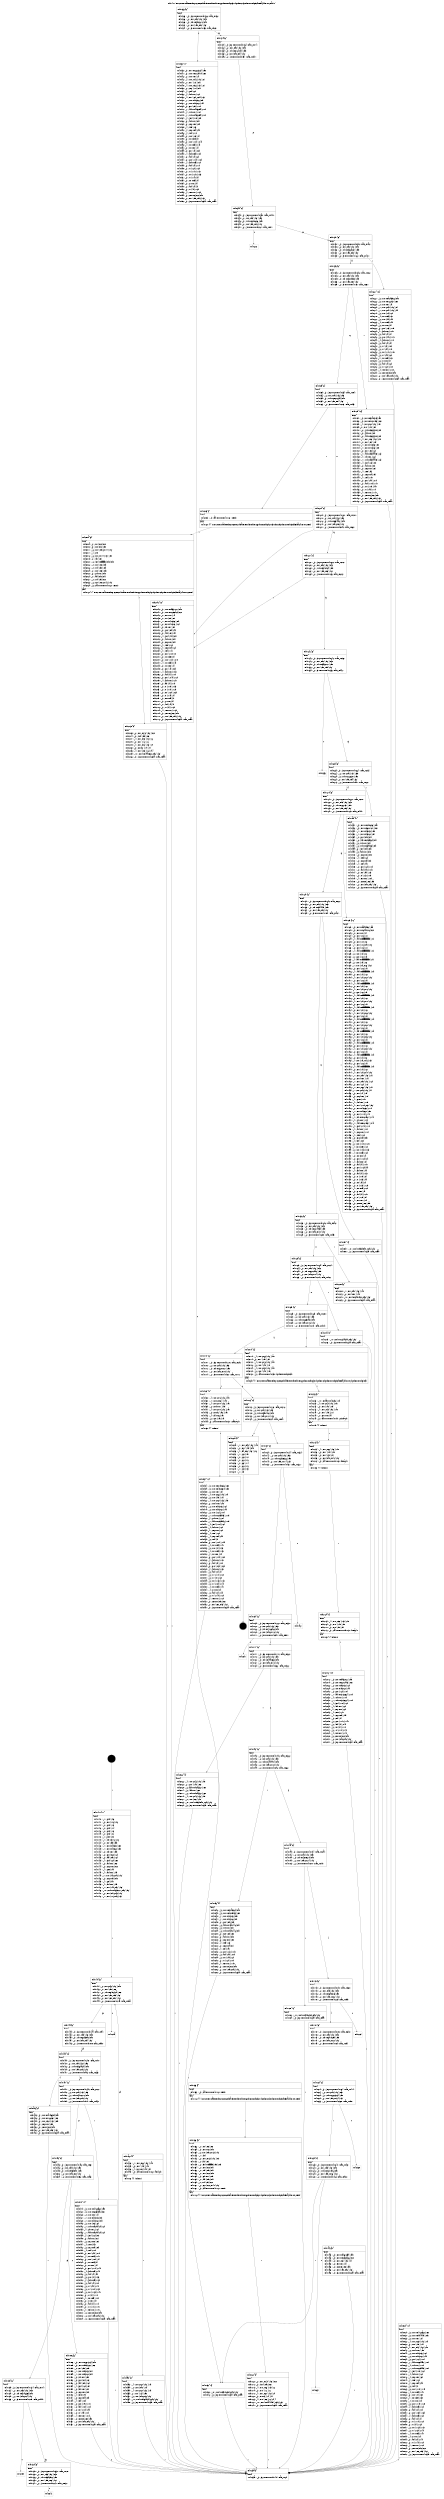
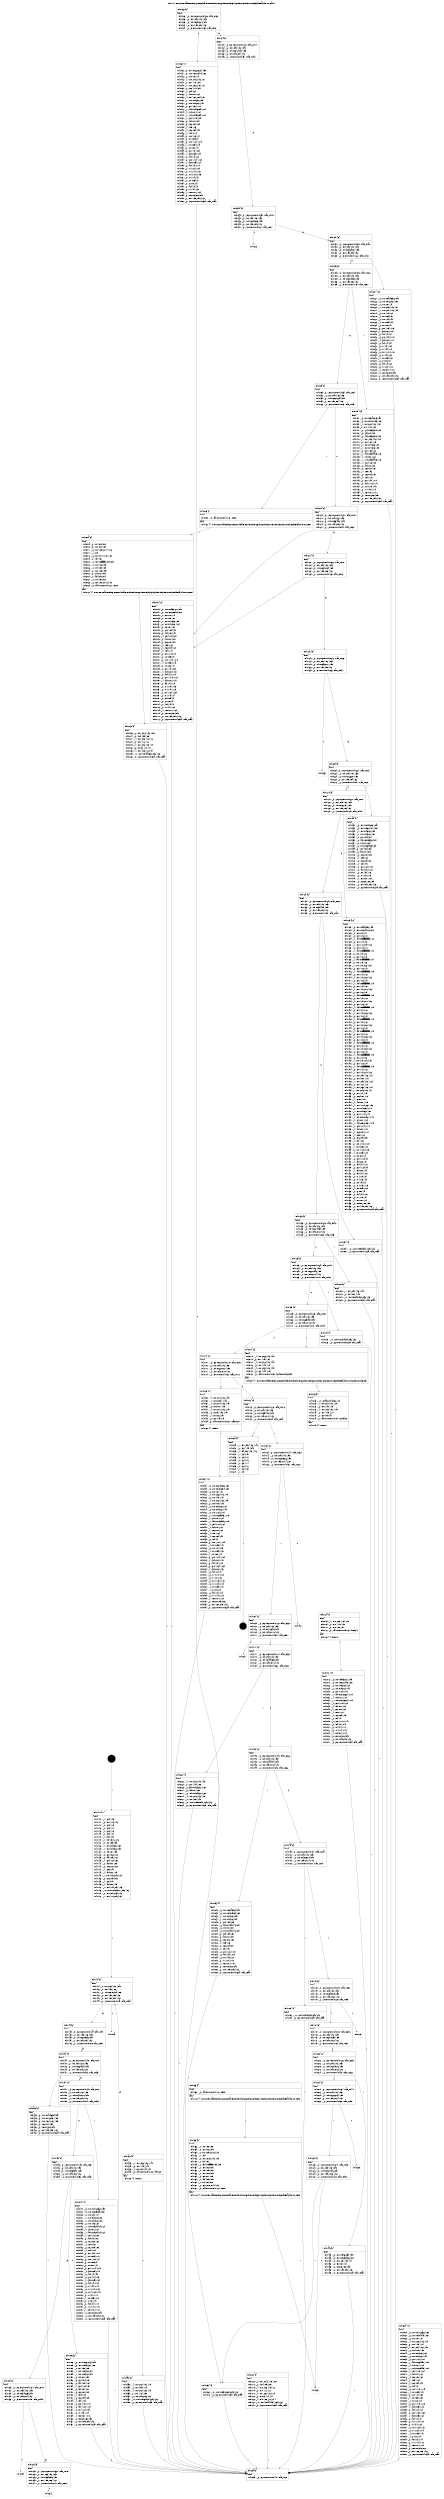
(329, 1456) -> none
none -> (334, 2064)
(257, 2285) -> (292, 2291)
